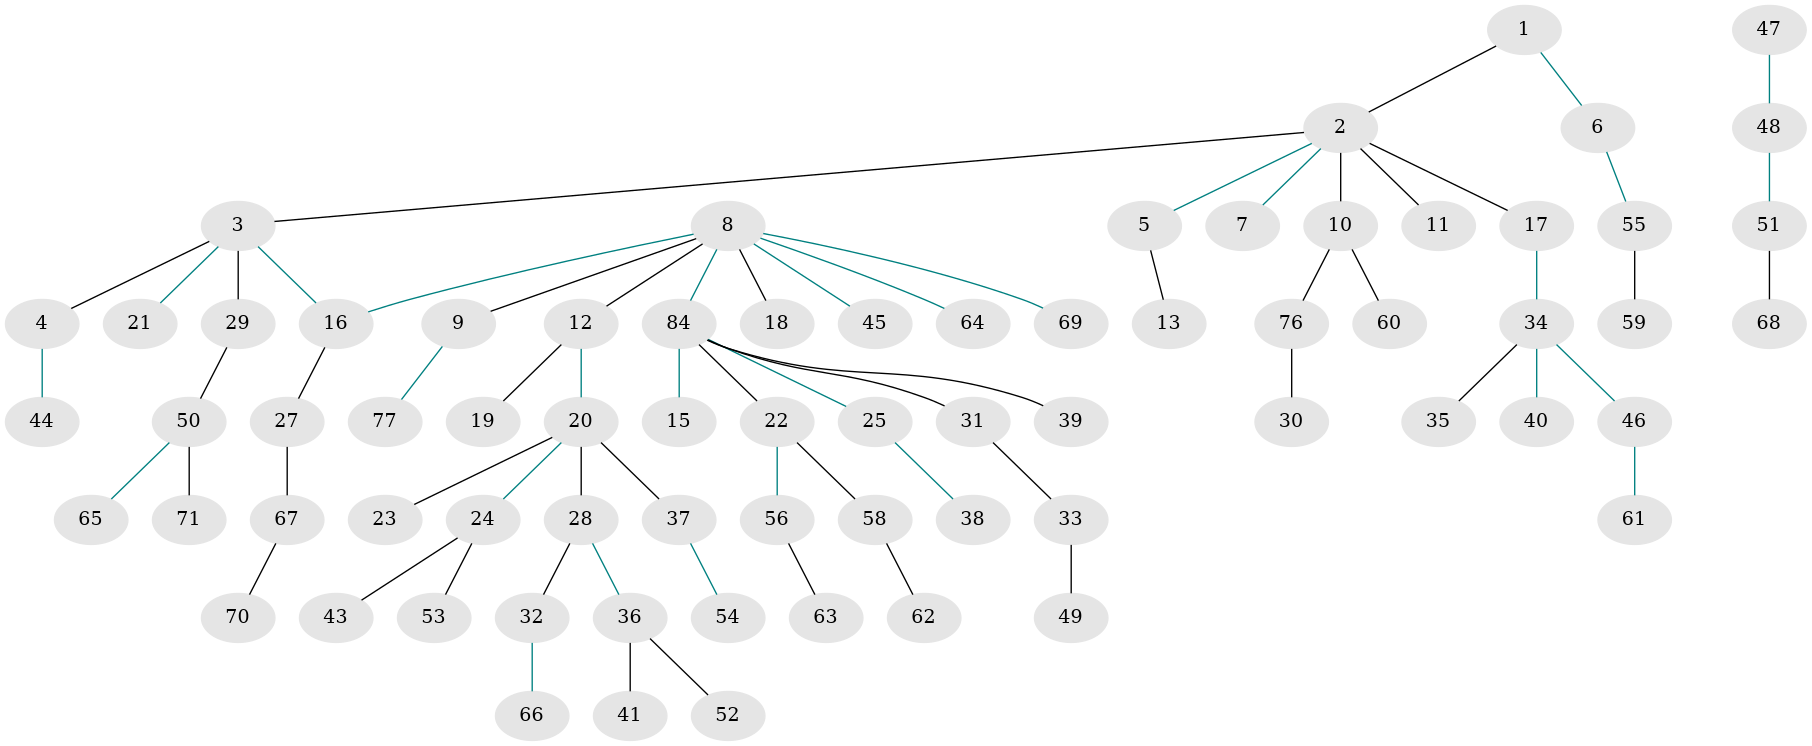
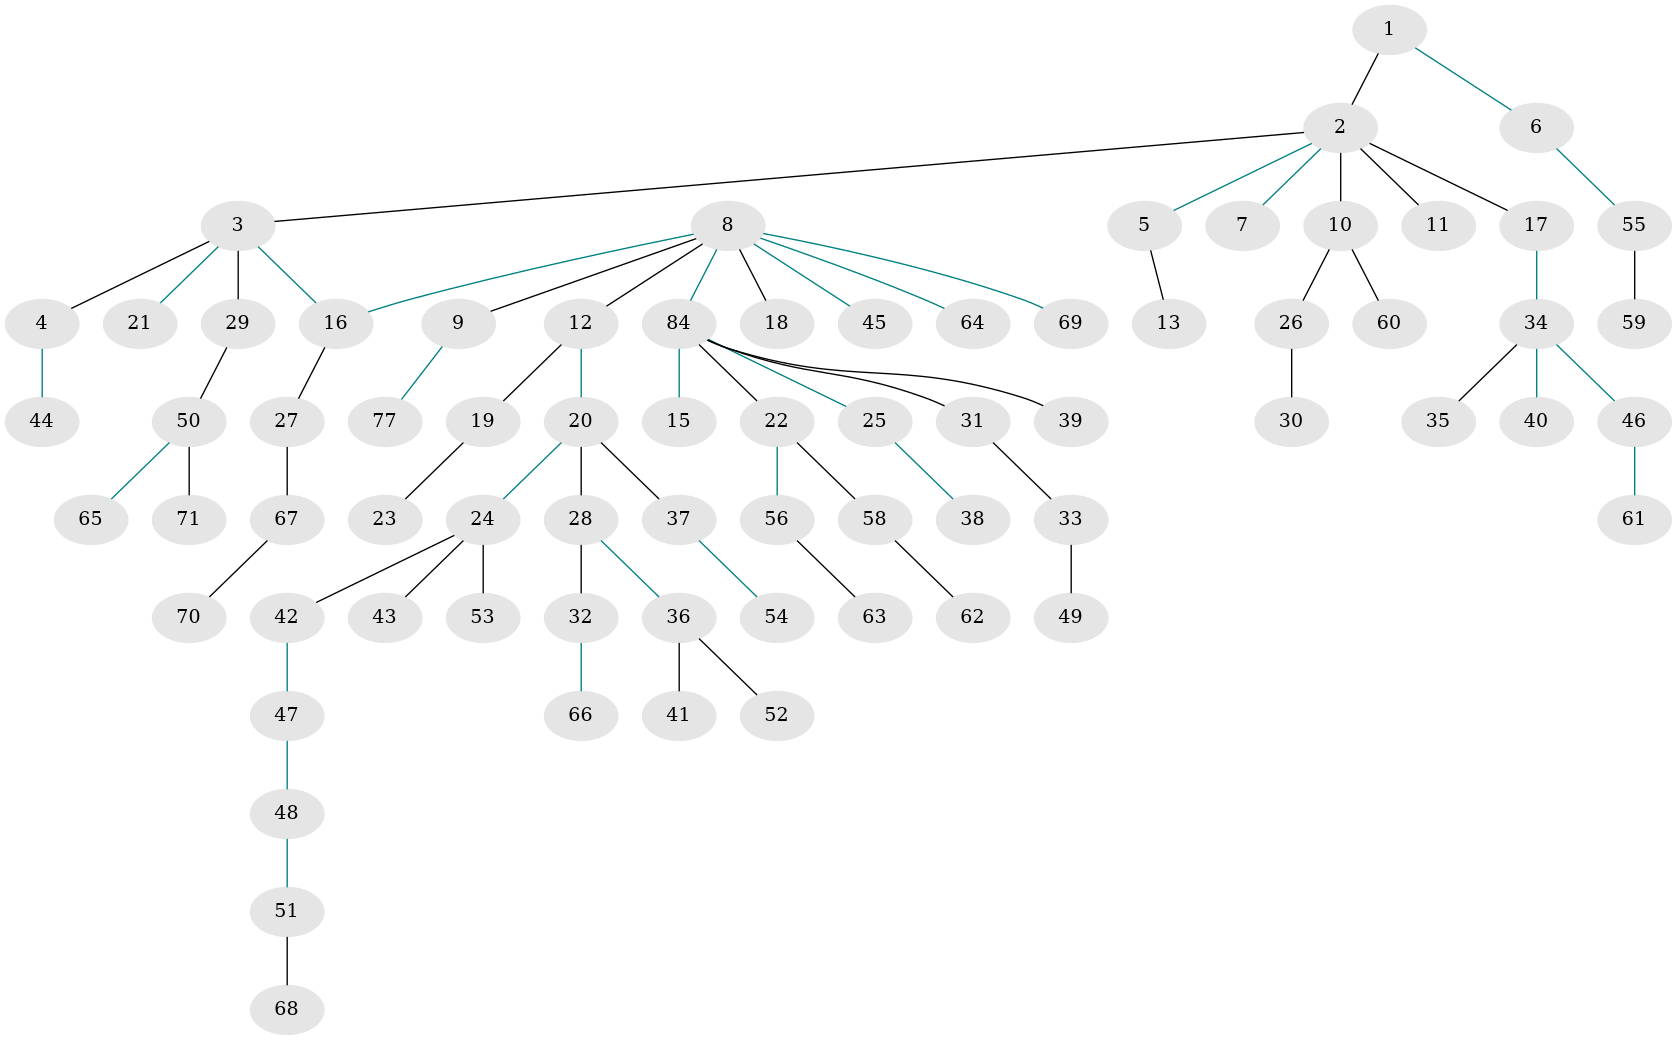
(1292, 324) -> (1292, 324)
(483, 471) -> (434, 471)
none -> (287, 618)
